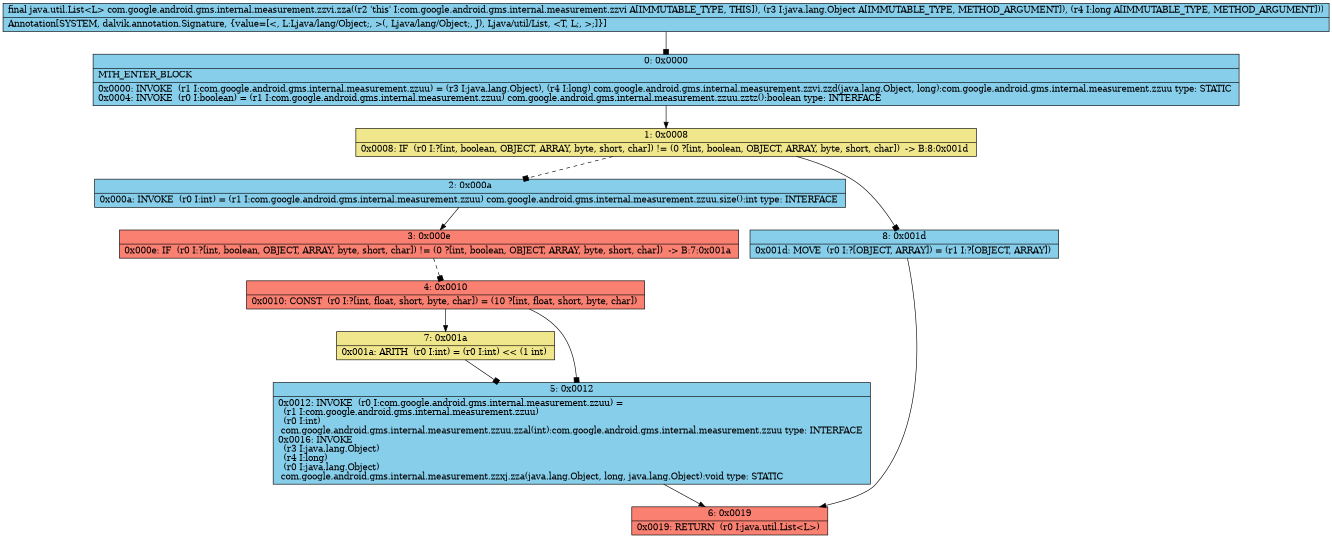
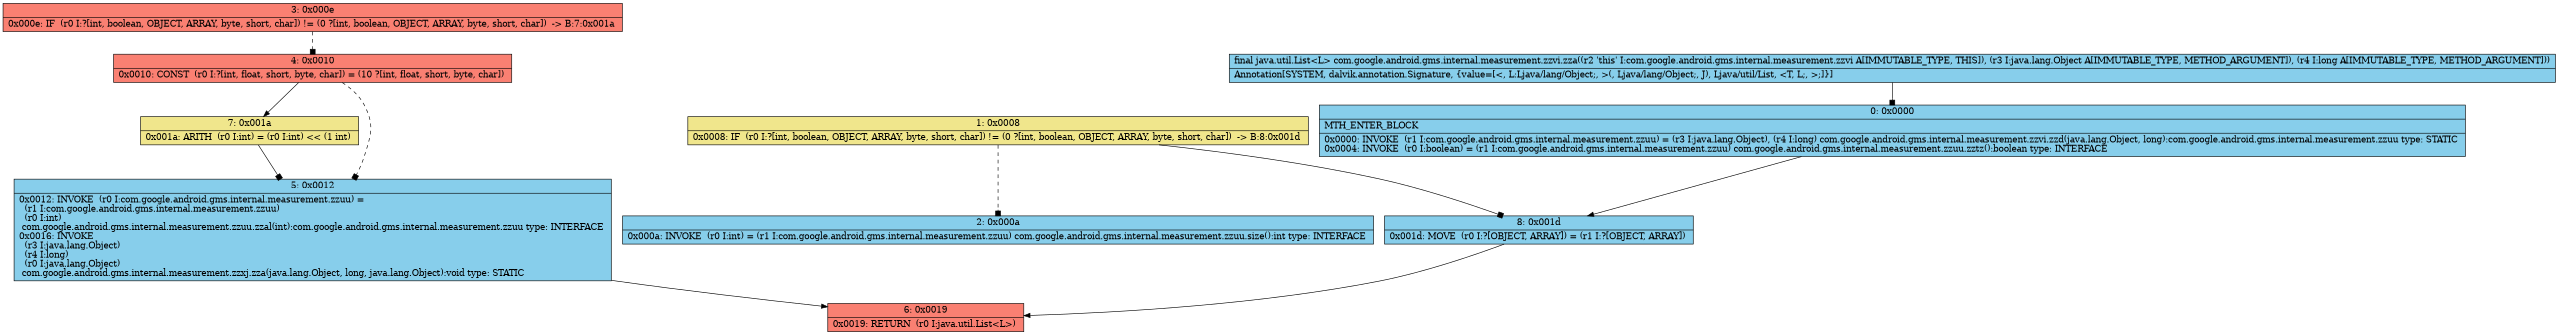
(666, 114) -> (1698, 185)
(452, 216) -> none
(563, 335) -> (371, 124)
